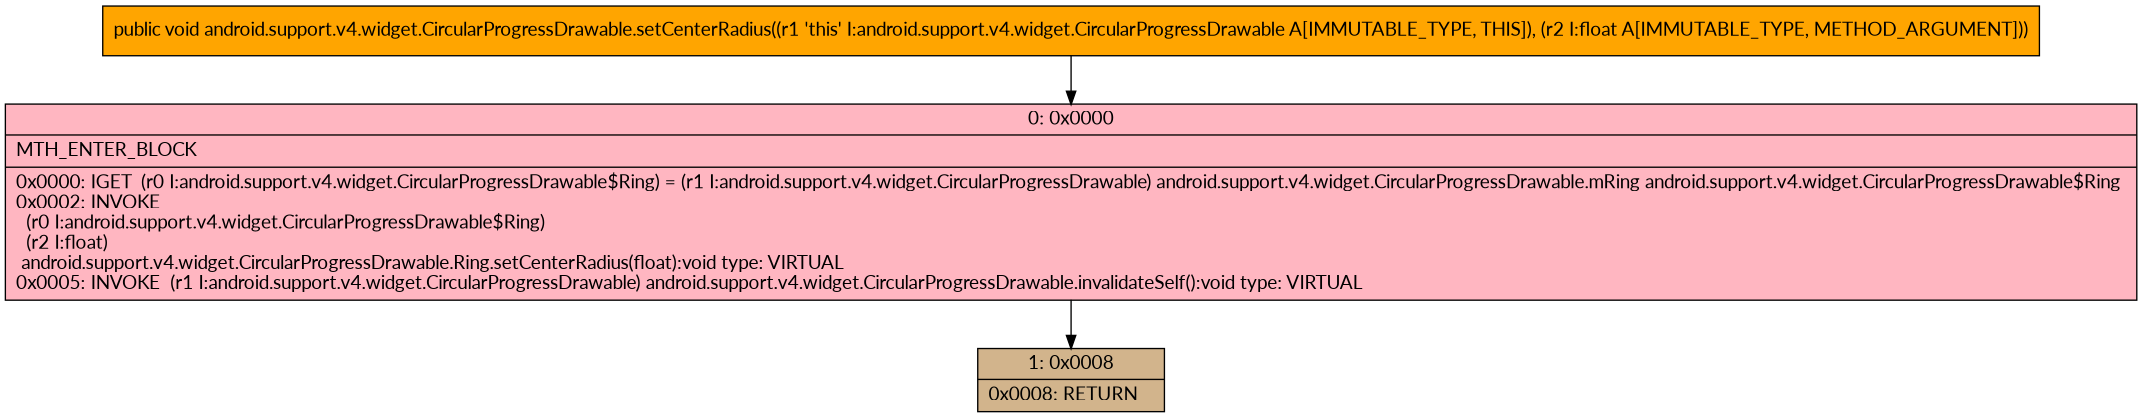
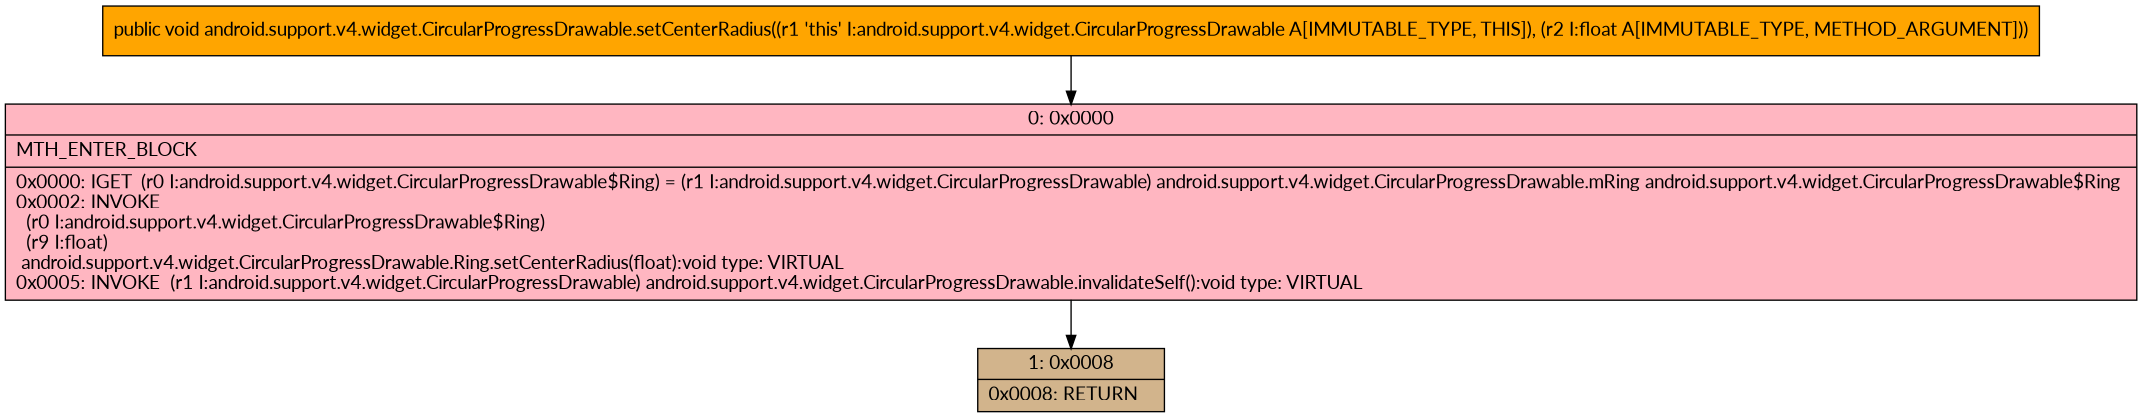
(62, 243) -> (62, 243)
